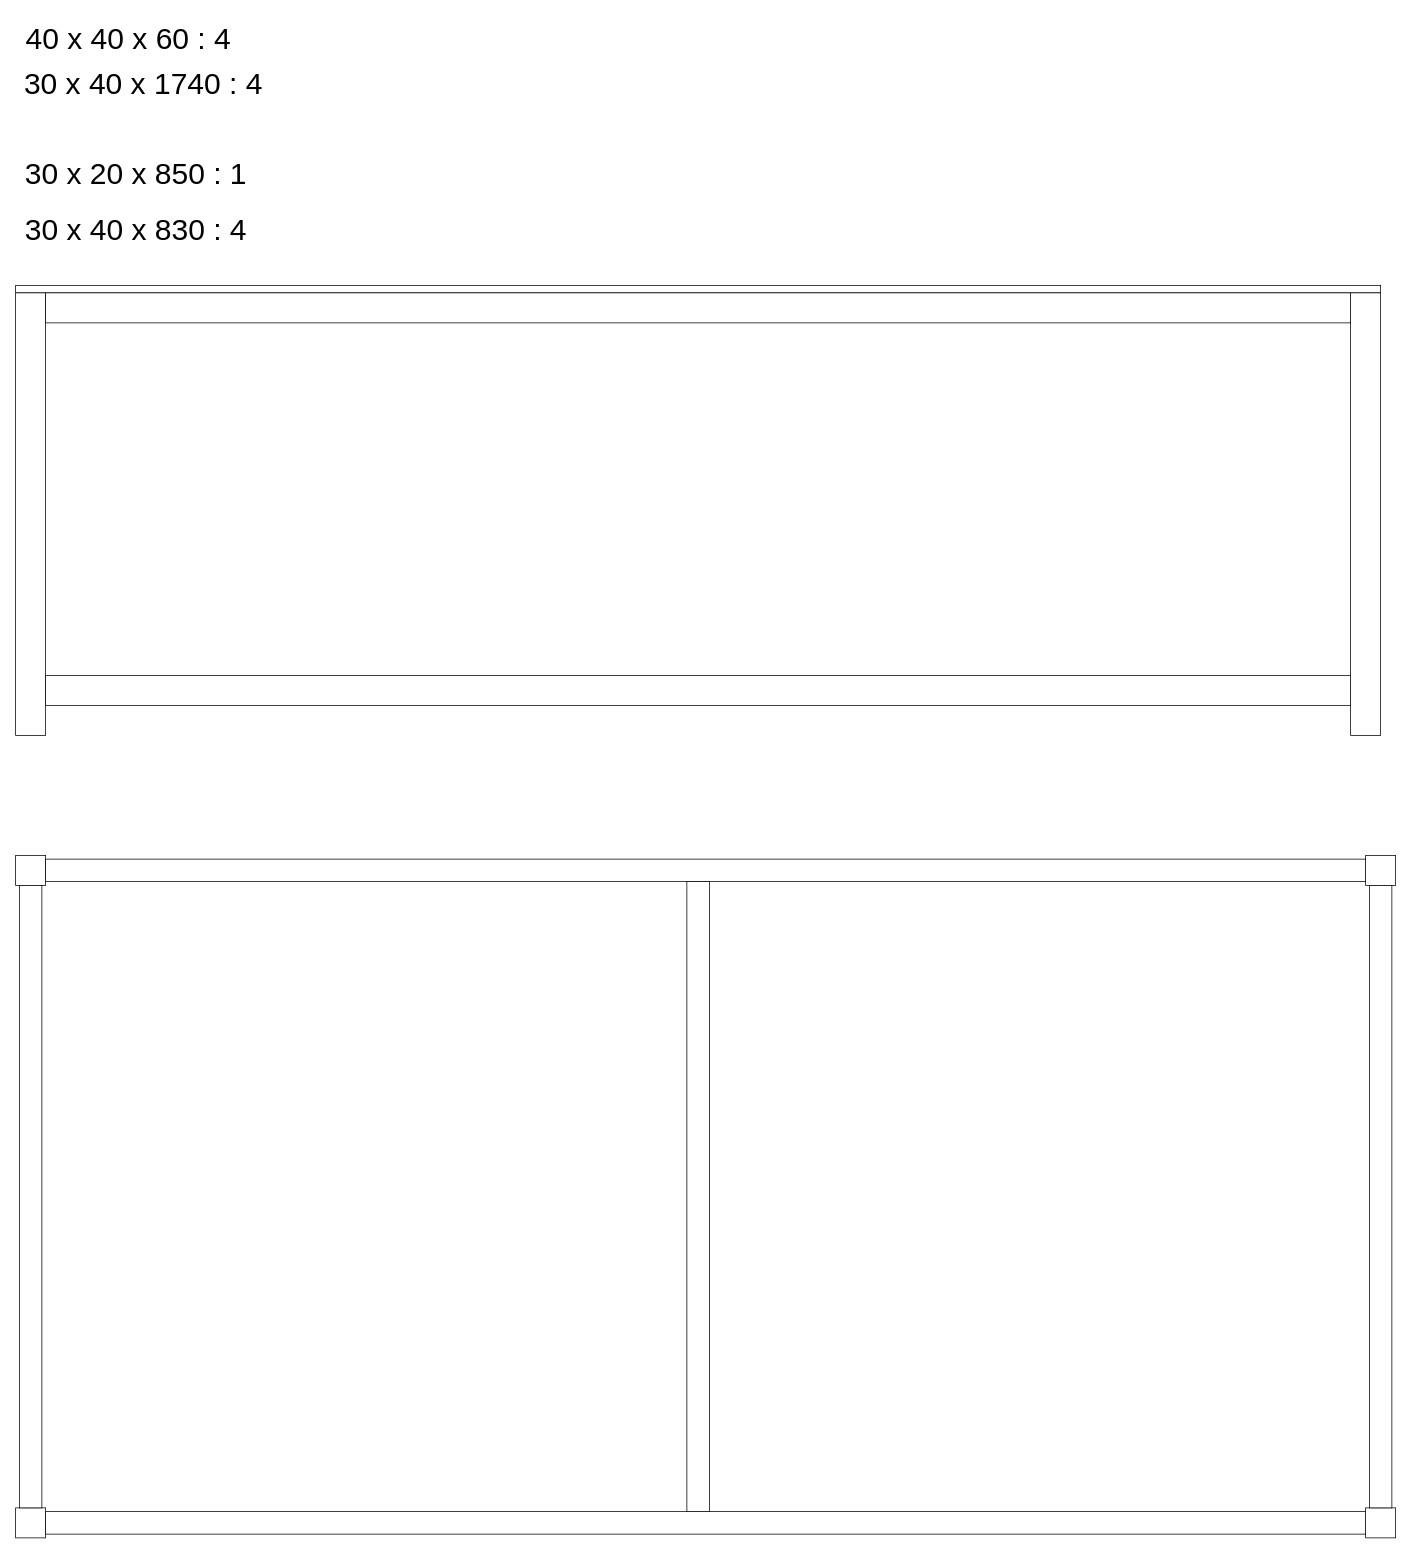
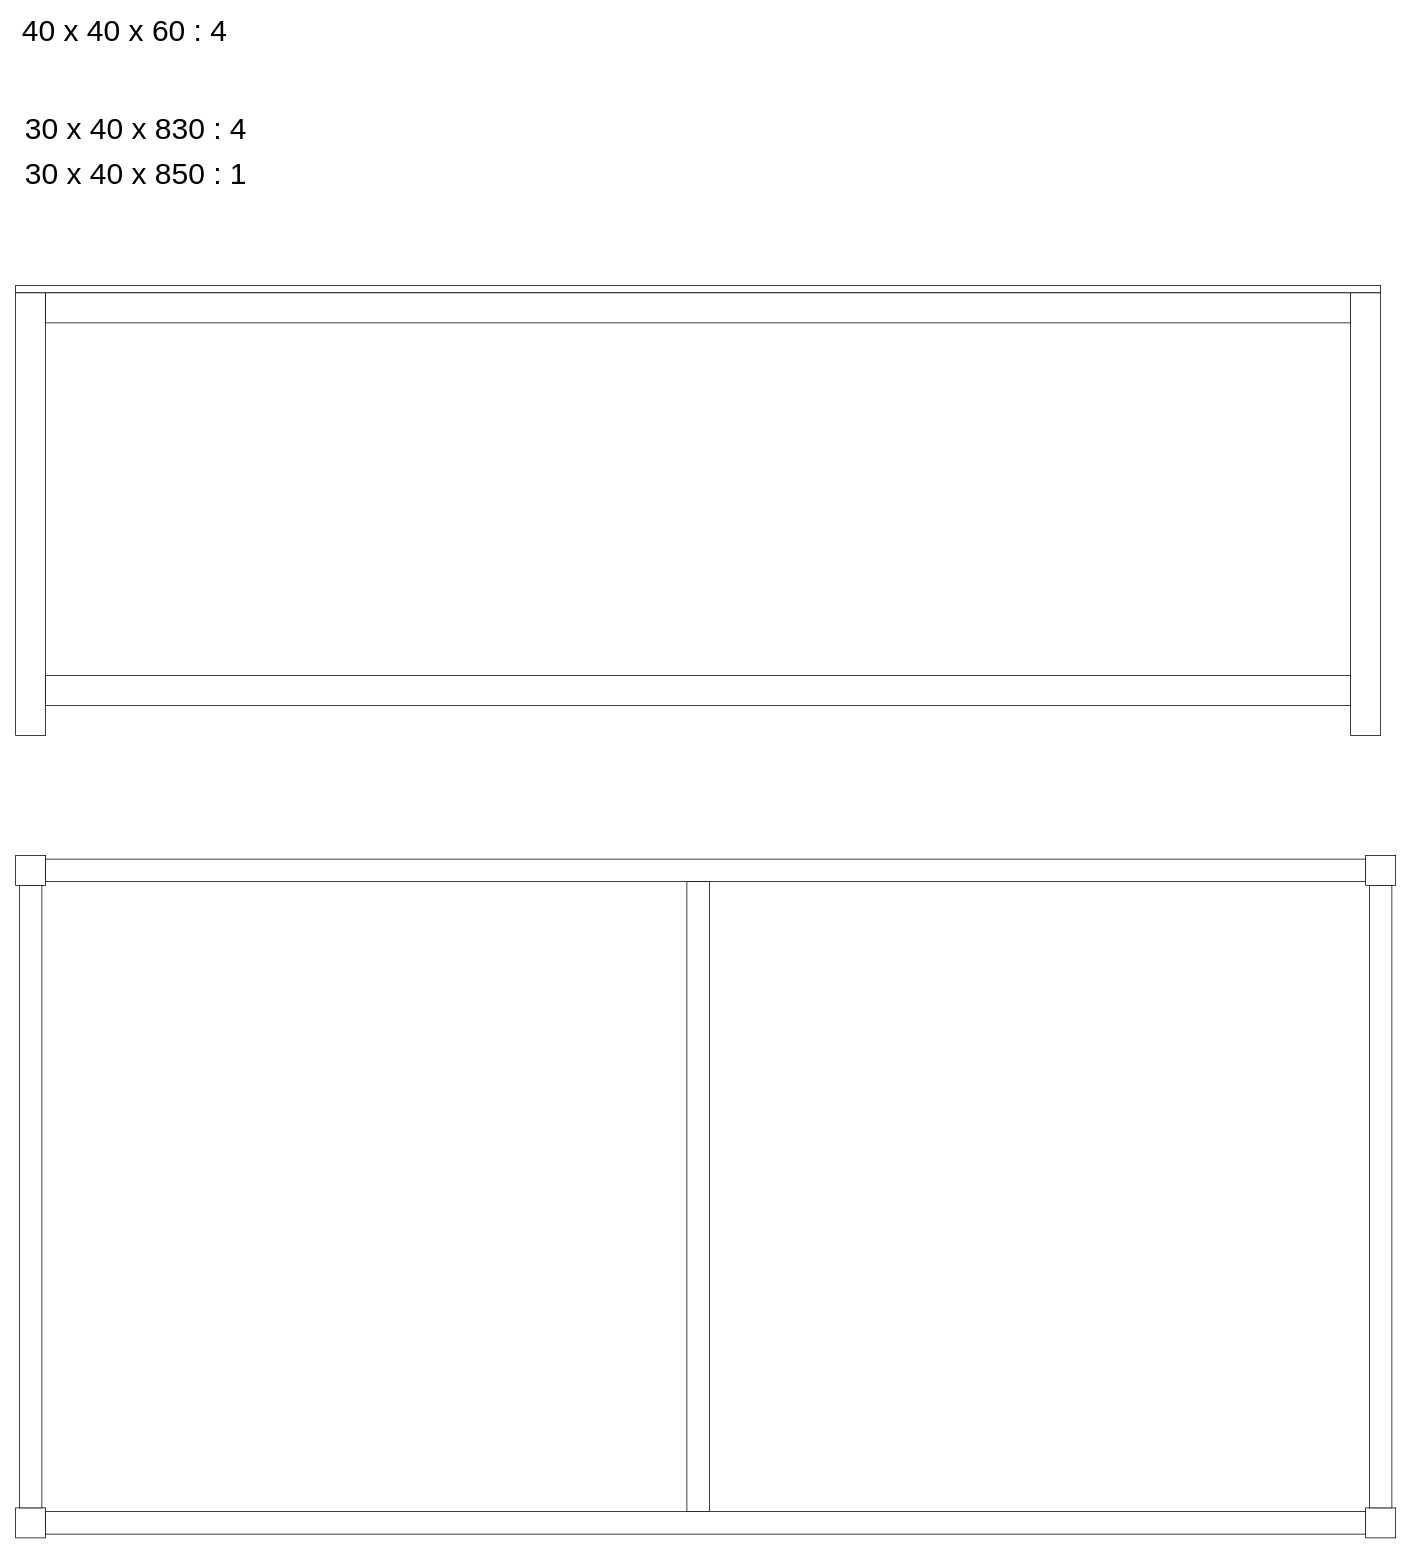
(128, 38) -> (124, 30)
(143, 83) -> none
(136, 173) -> (136, 173)
(135, 229) -> (135, 128)
